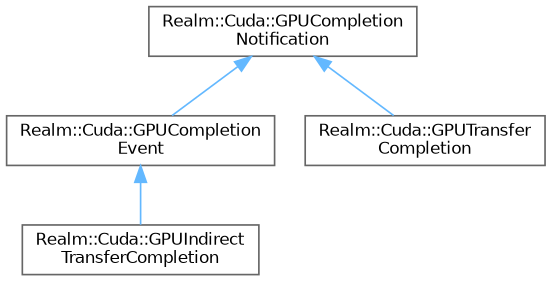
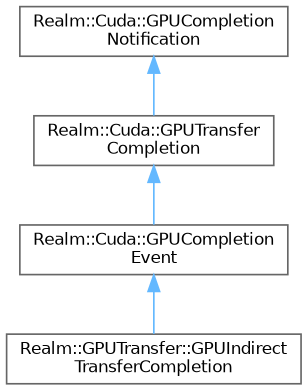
(205, 91) -> (154, 204)
(141, 250) -> (154, 359)
